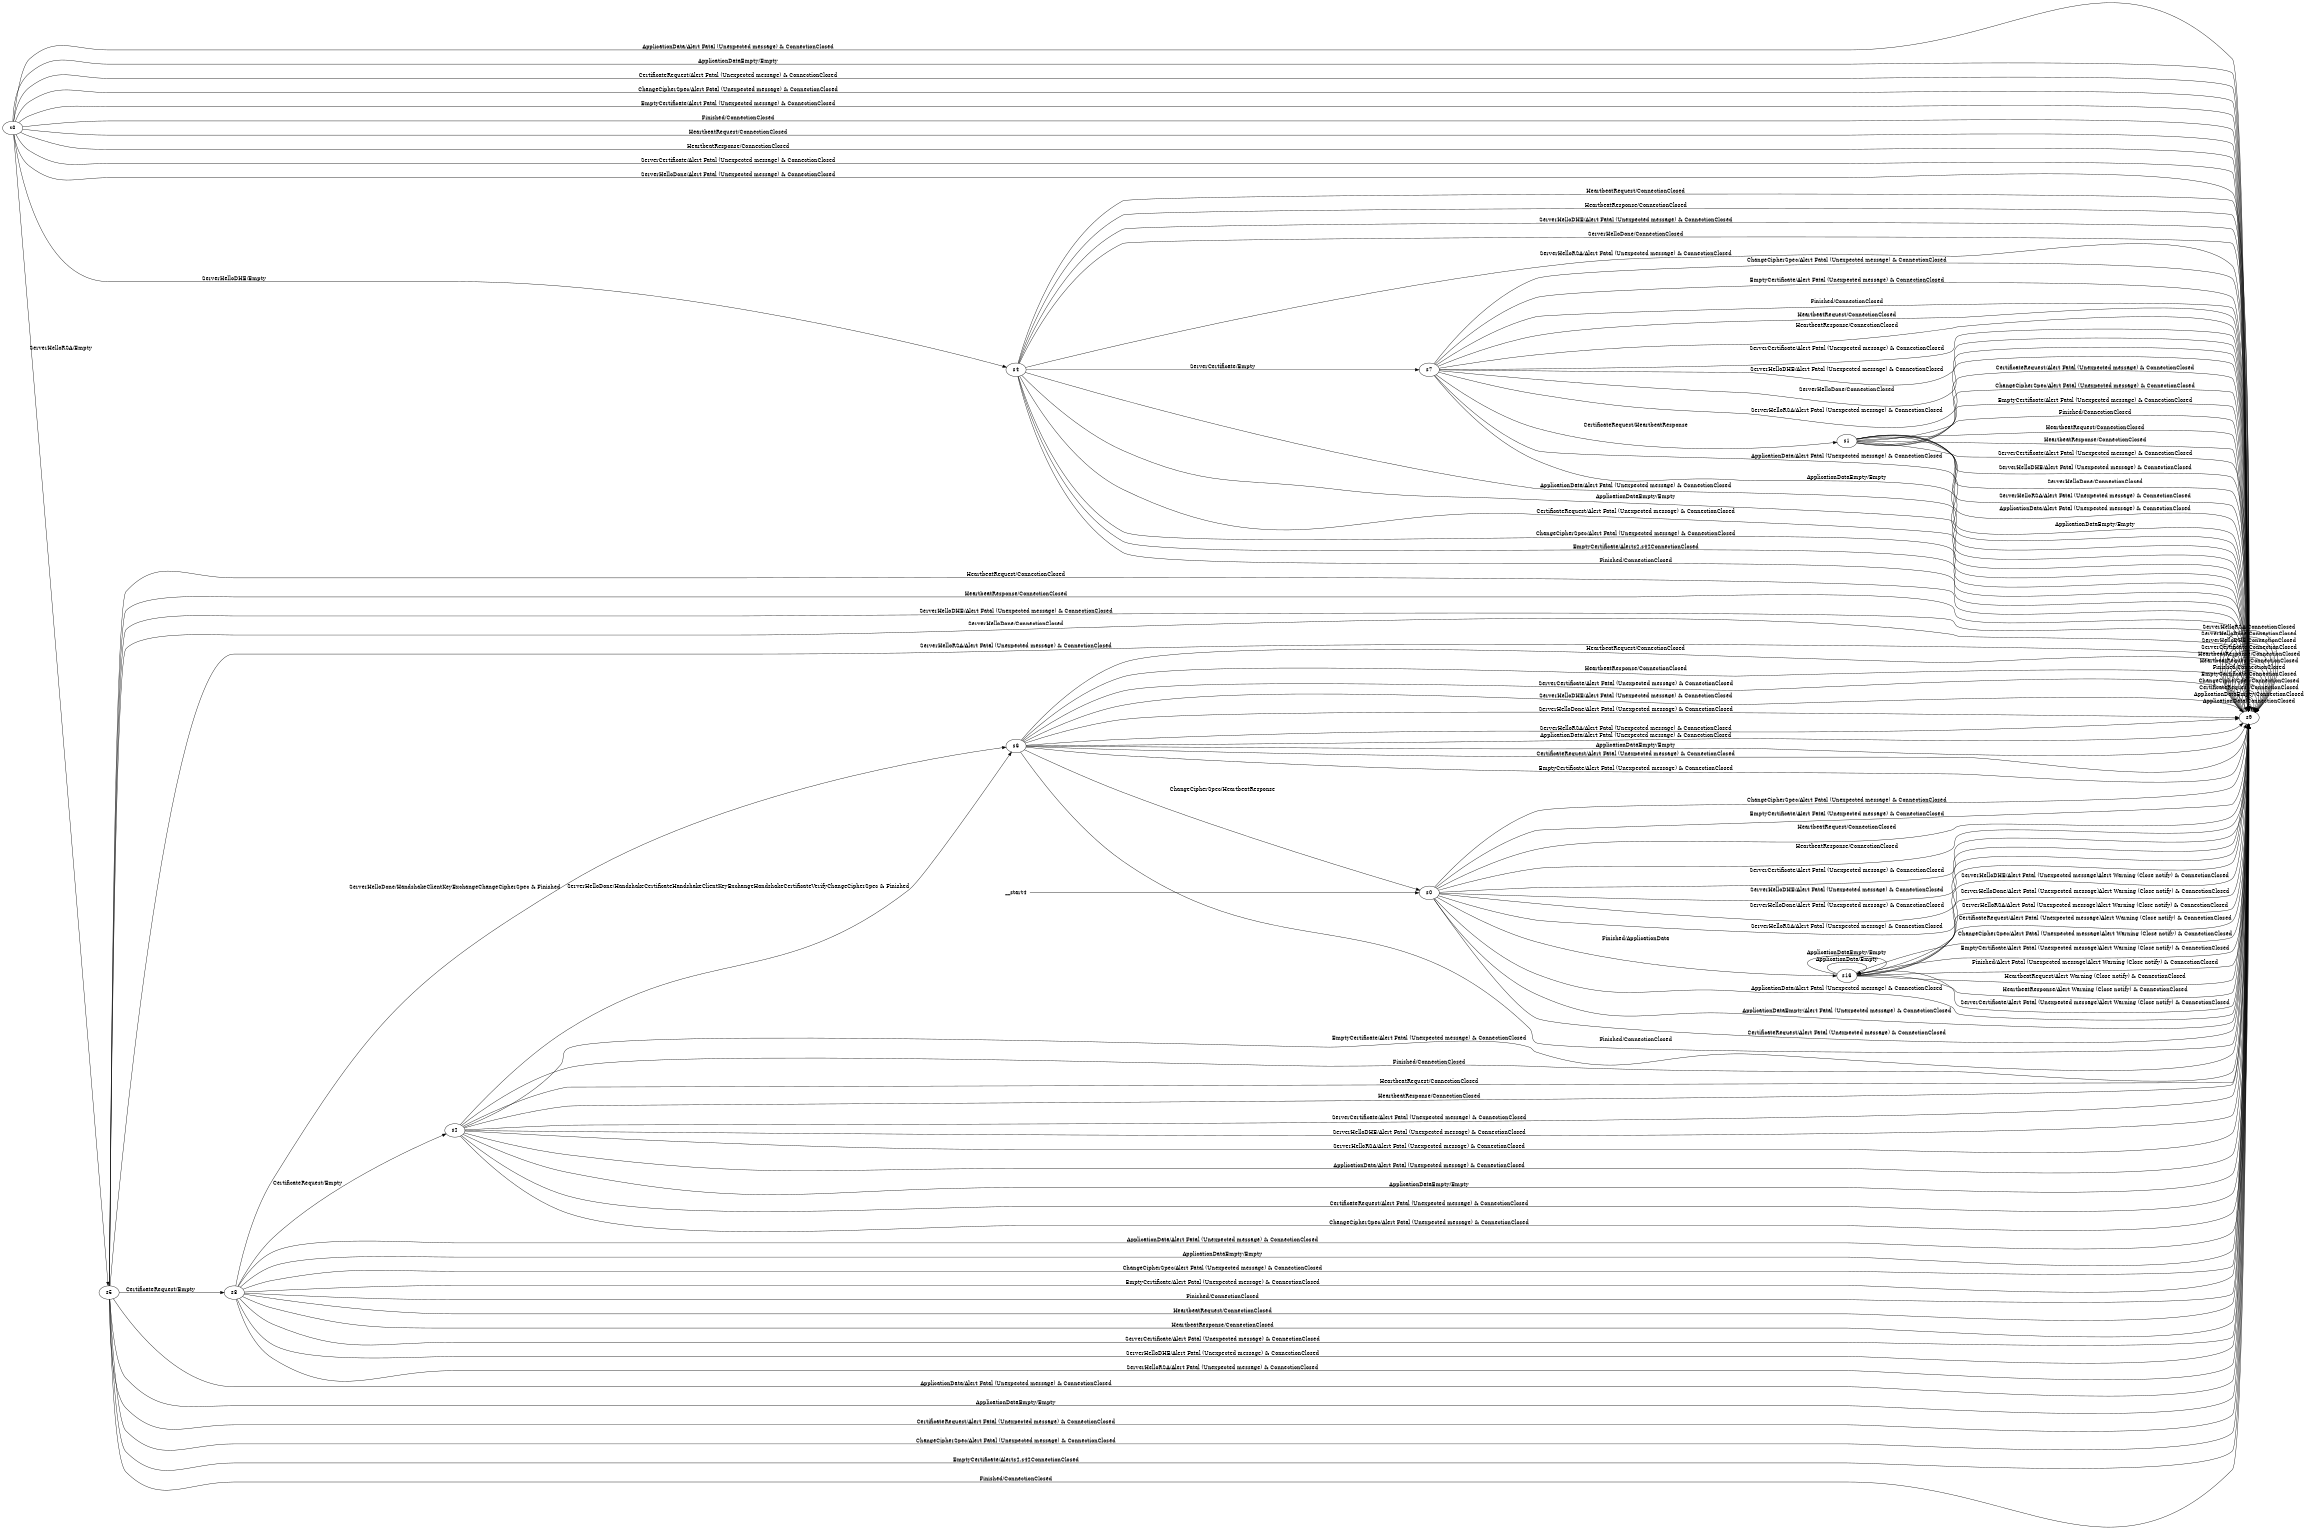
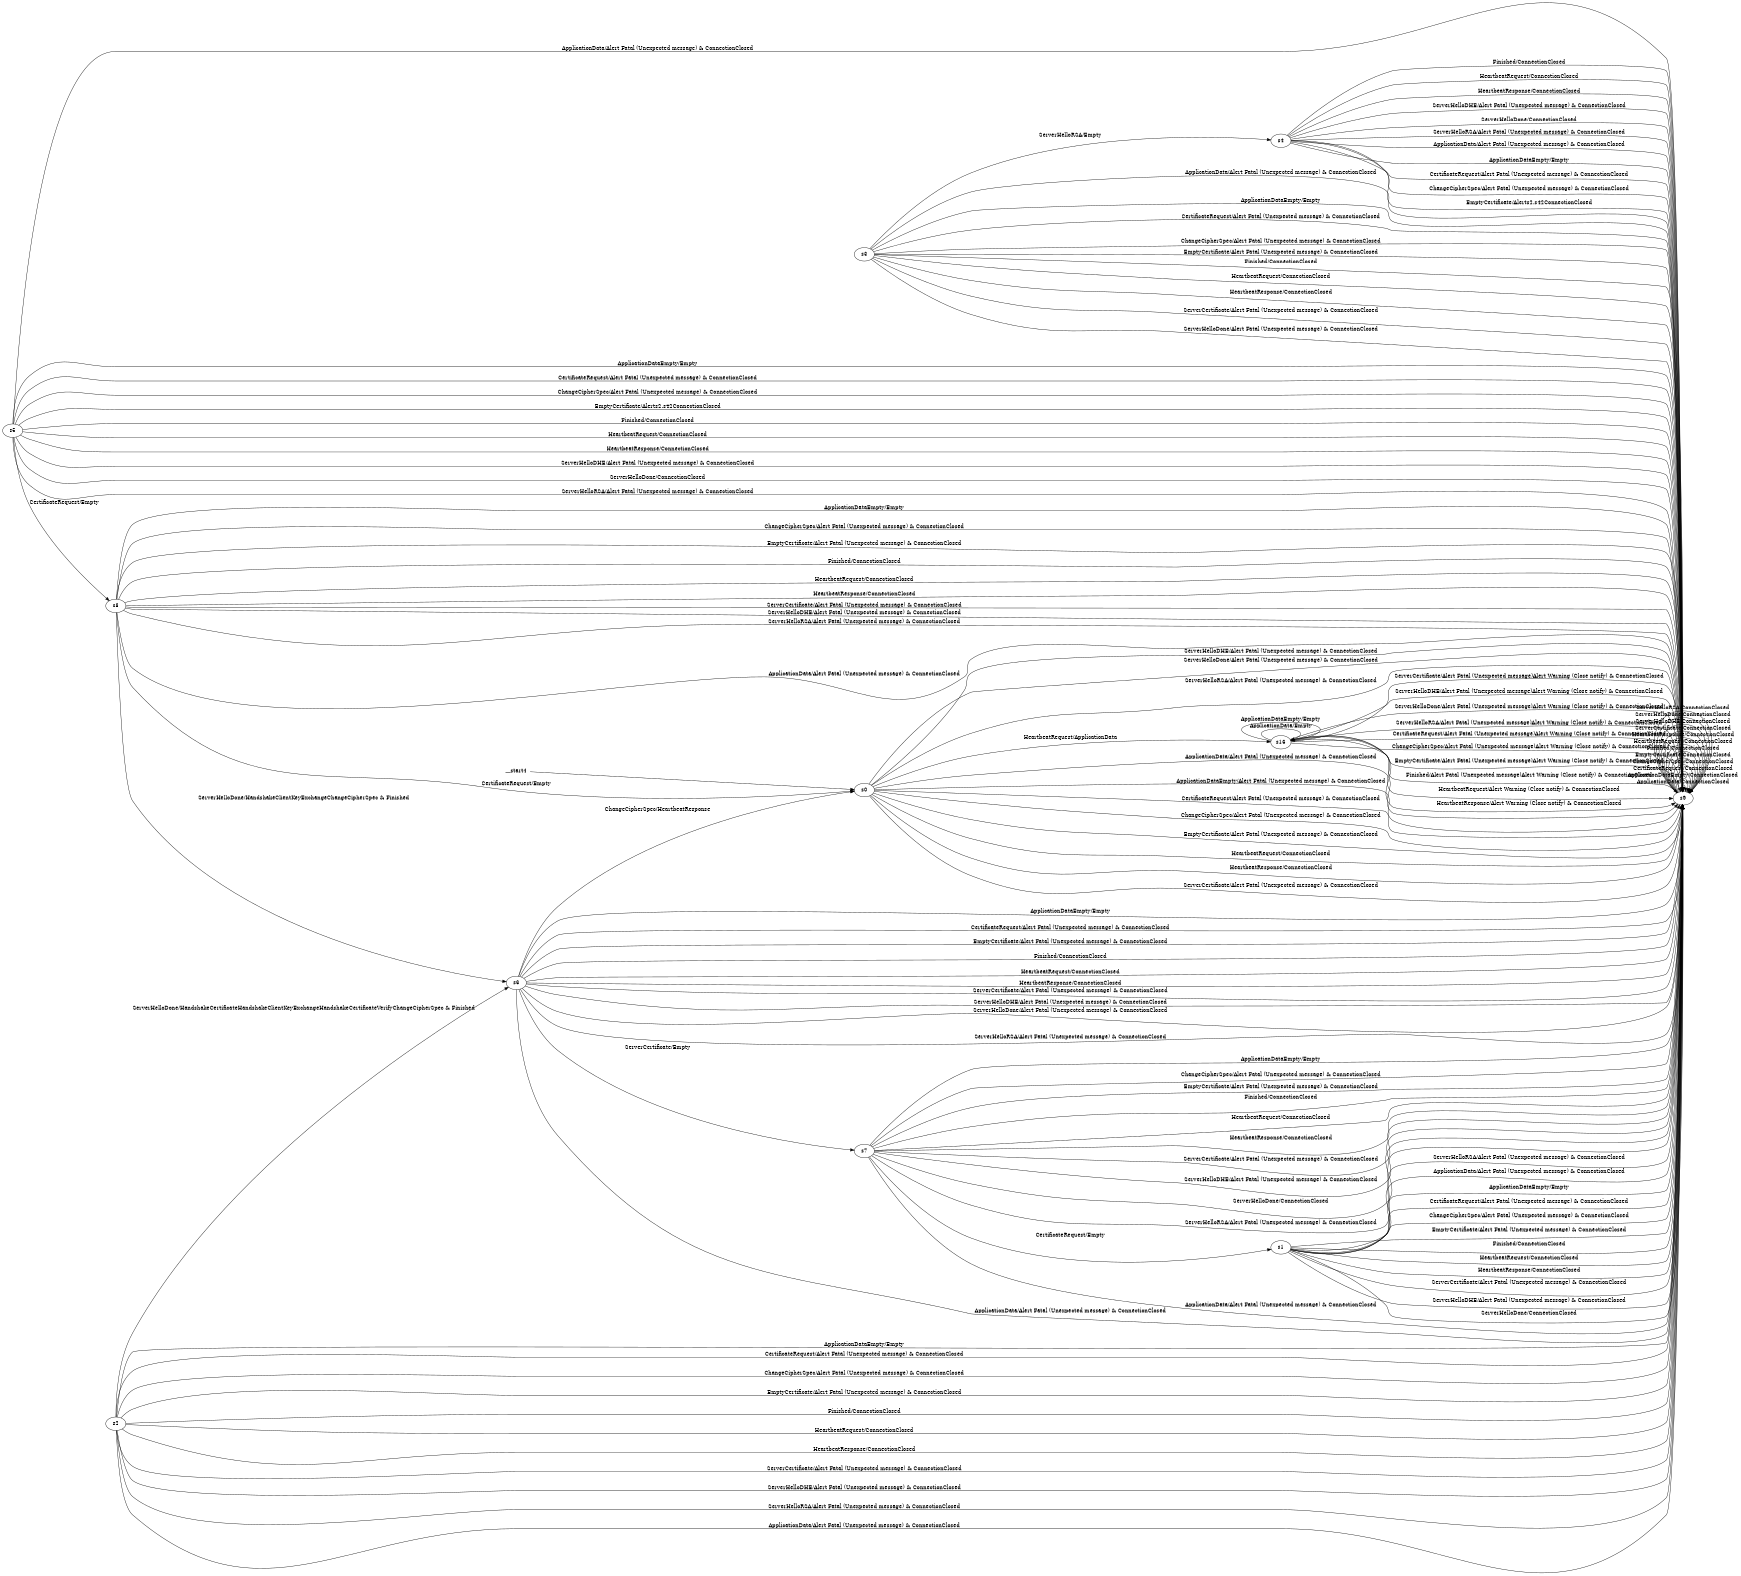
(234, 279) -> (1070, 135)
(1221, 370) -> (663, 1107)
(1636, 425) -> (1070, 1235)
(61, 708) -> none
(1636, 939) -> (1070, 738)
(328, 1196) -> (440, 782)
